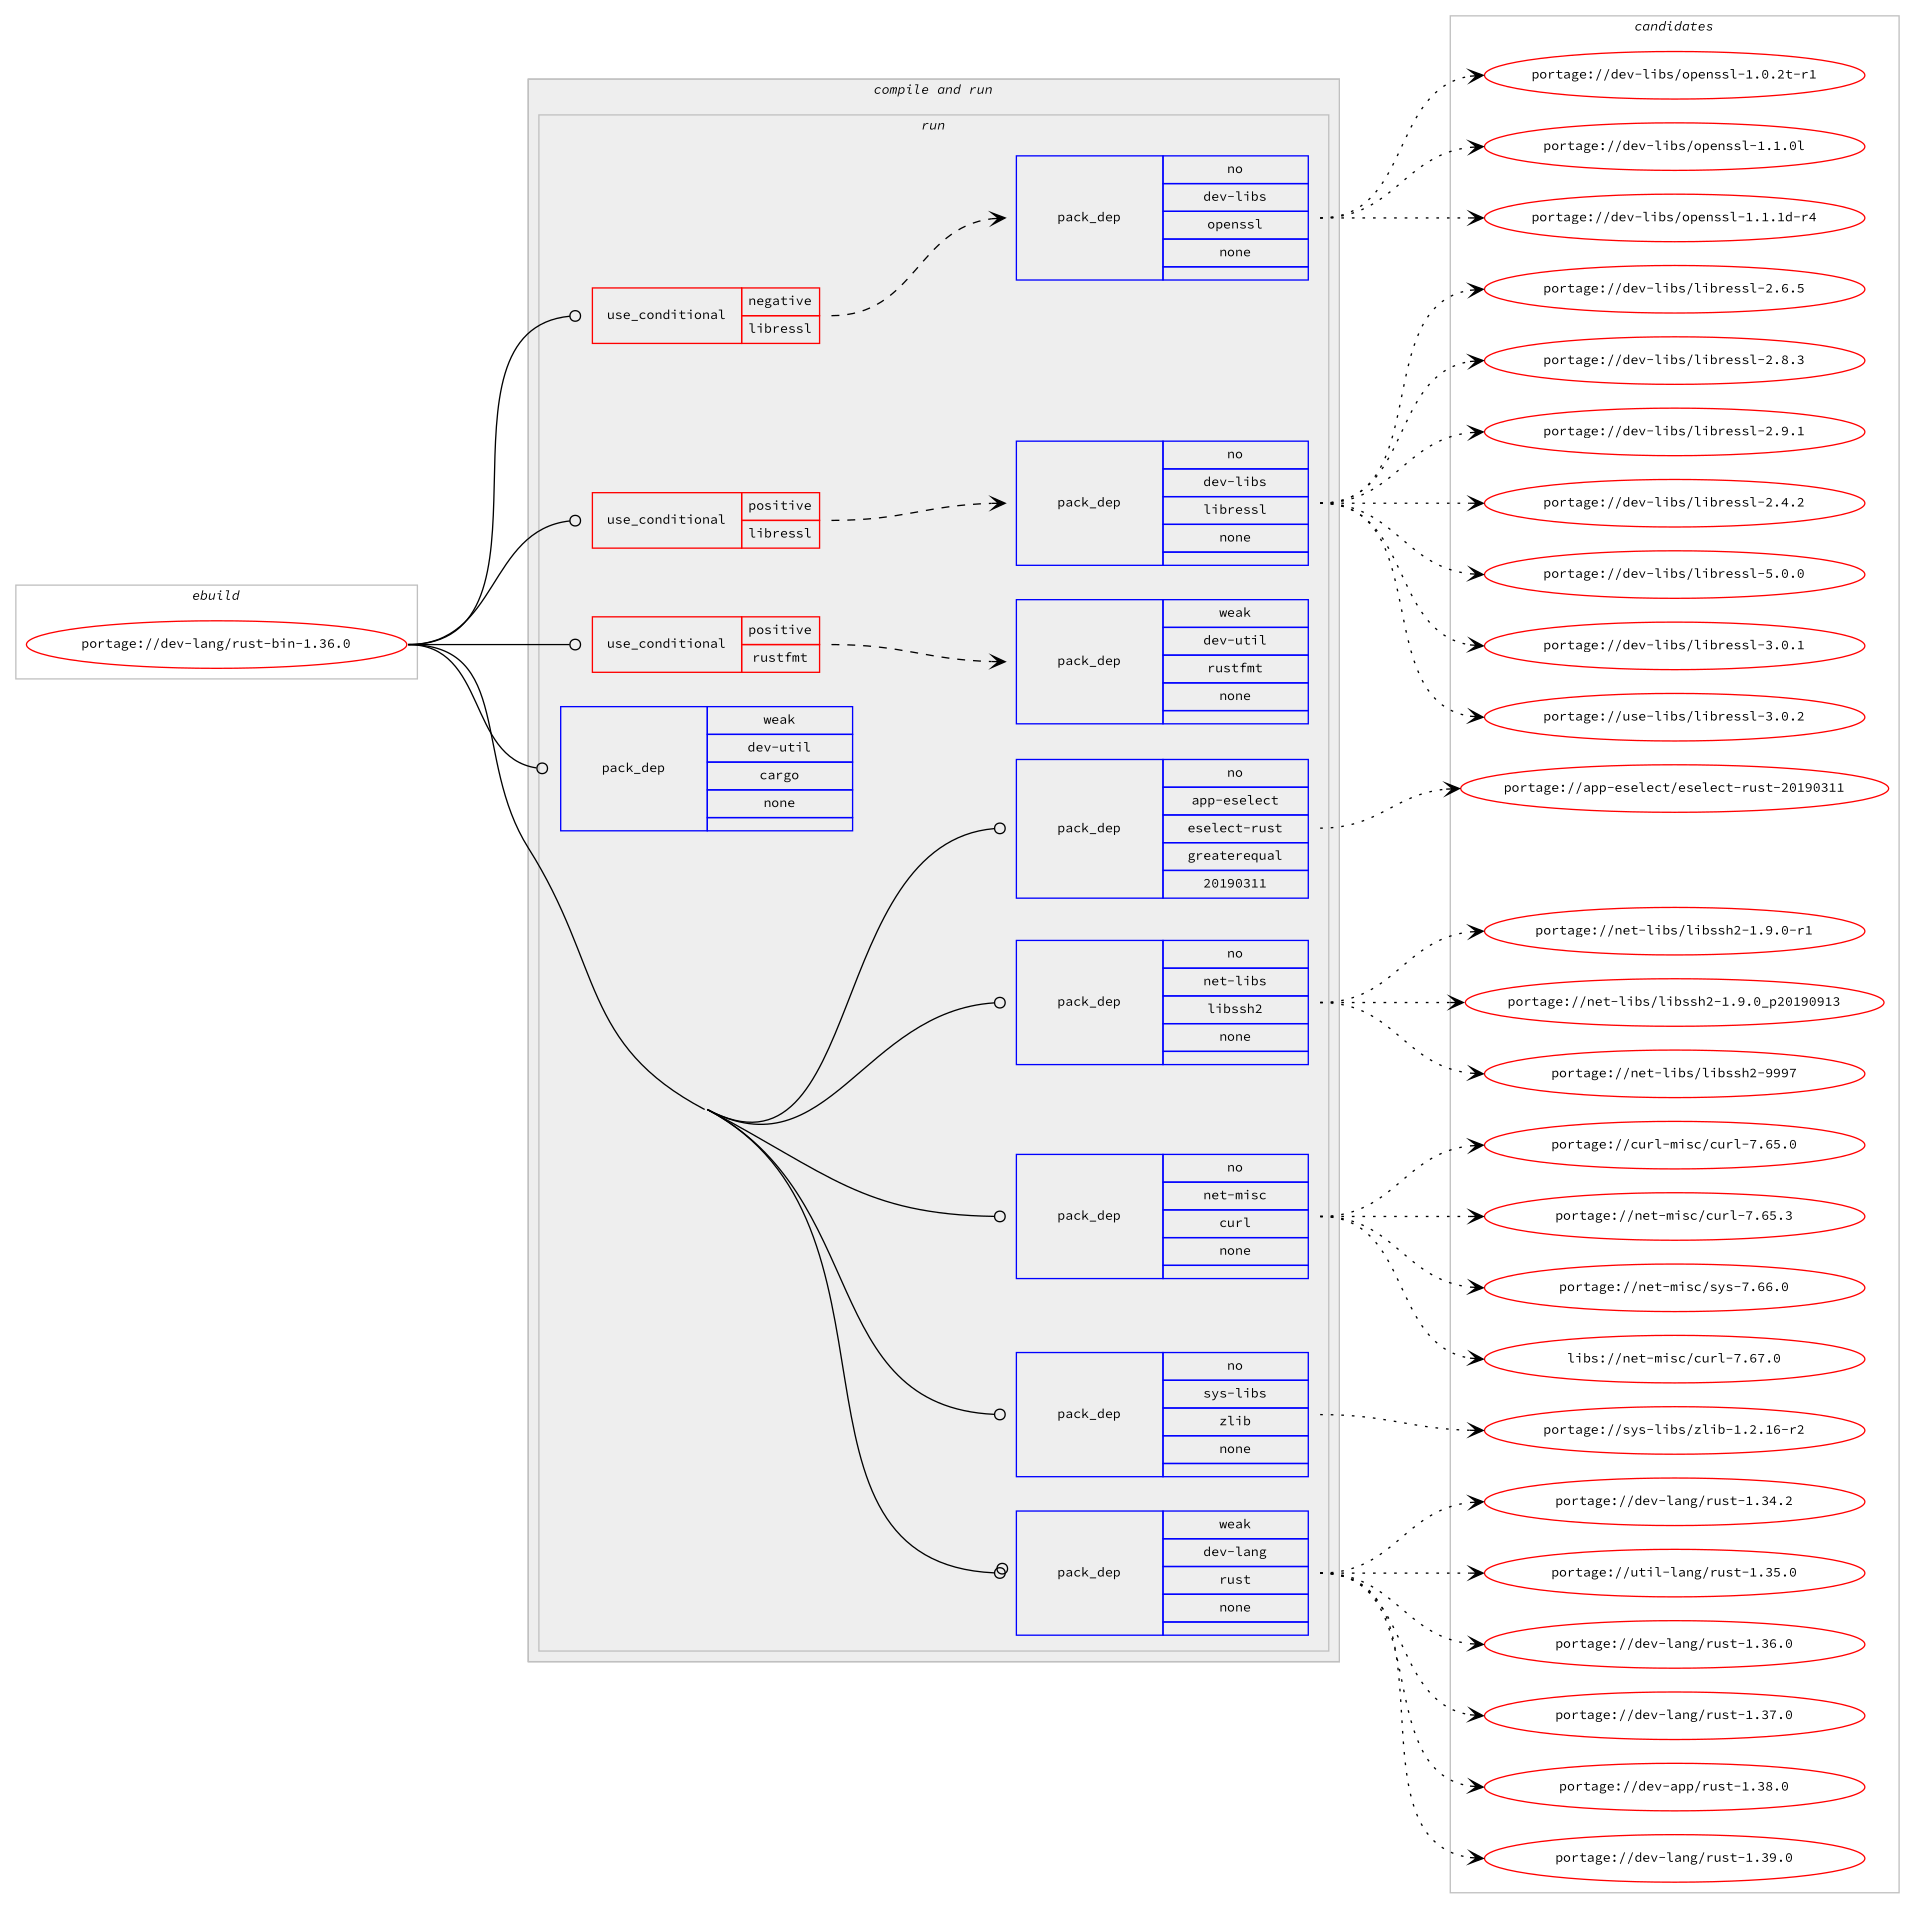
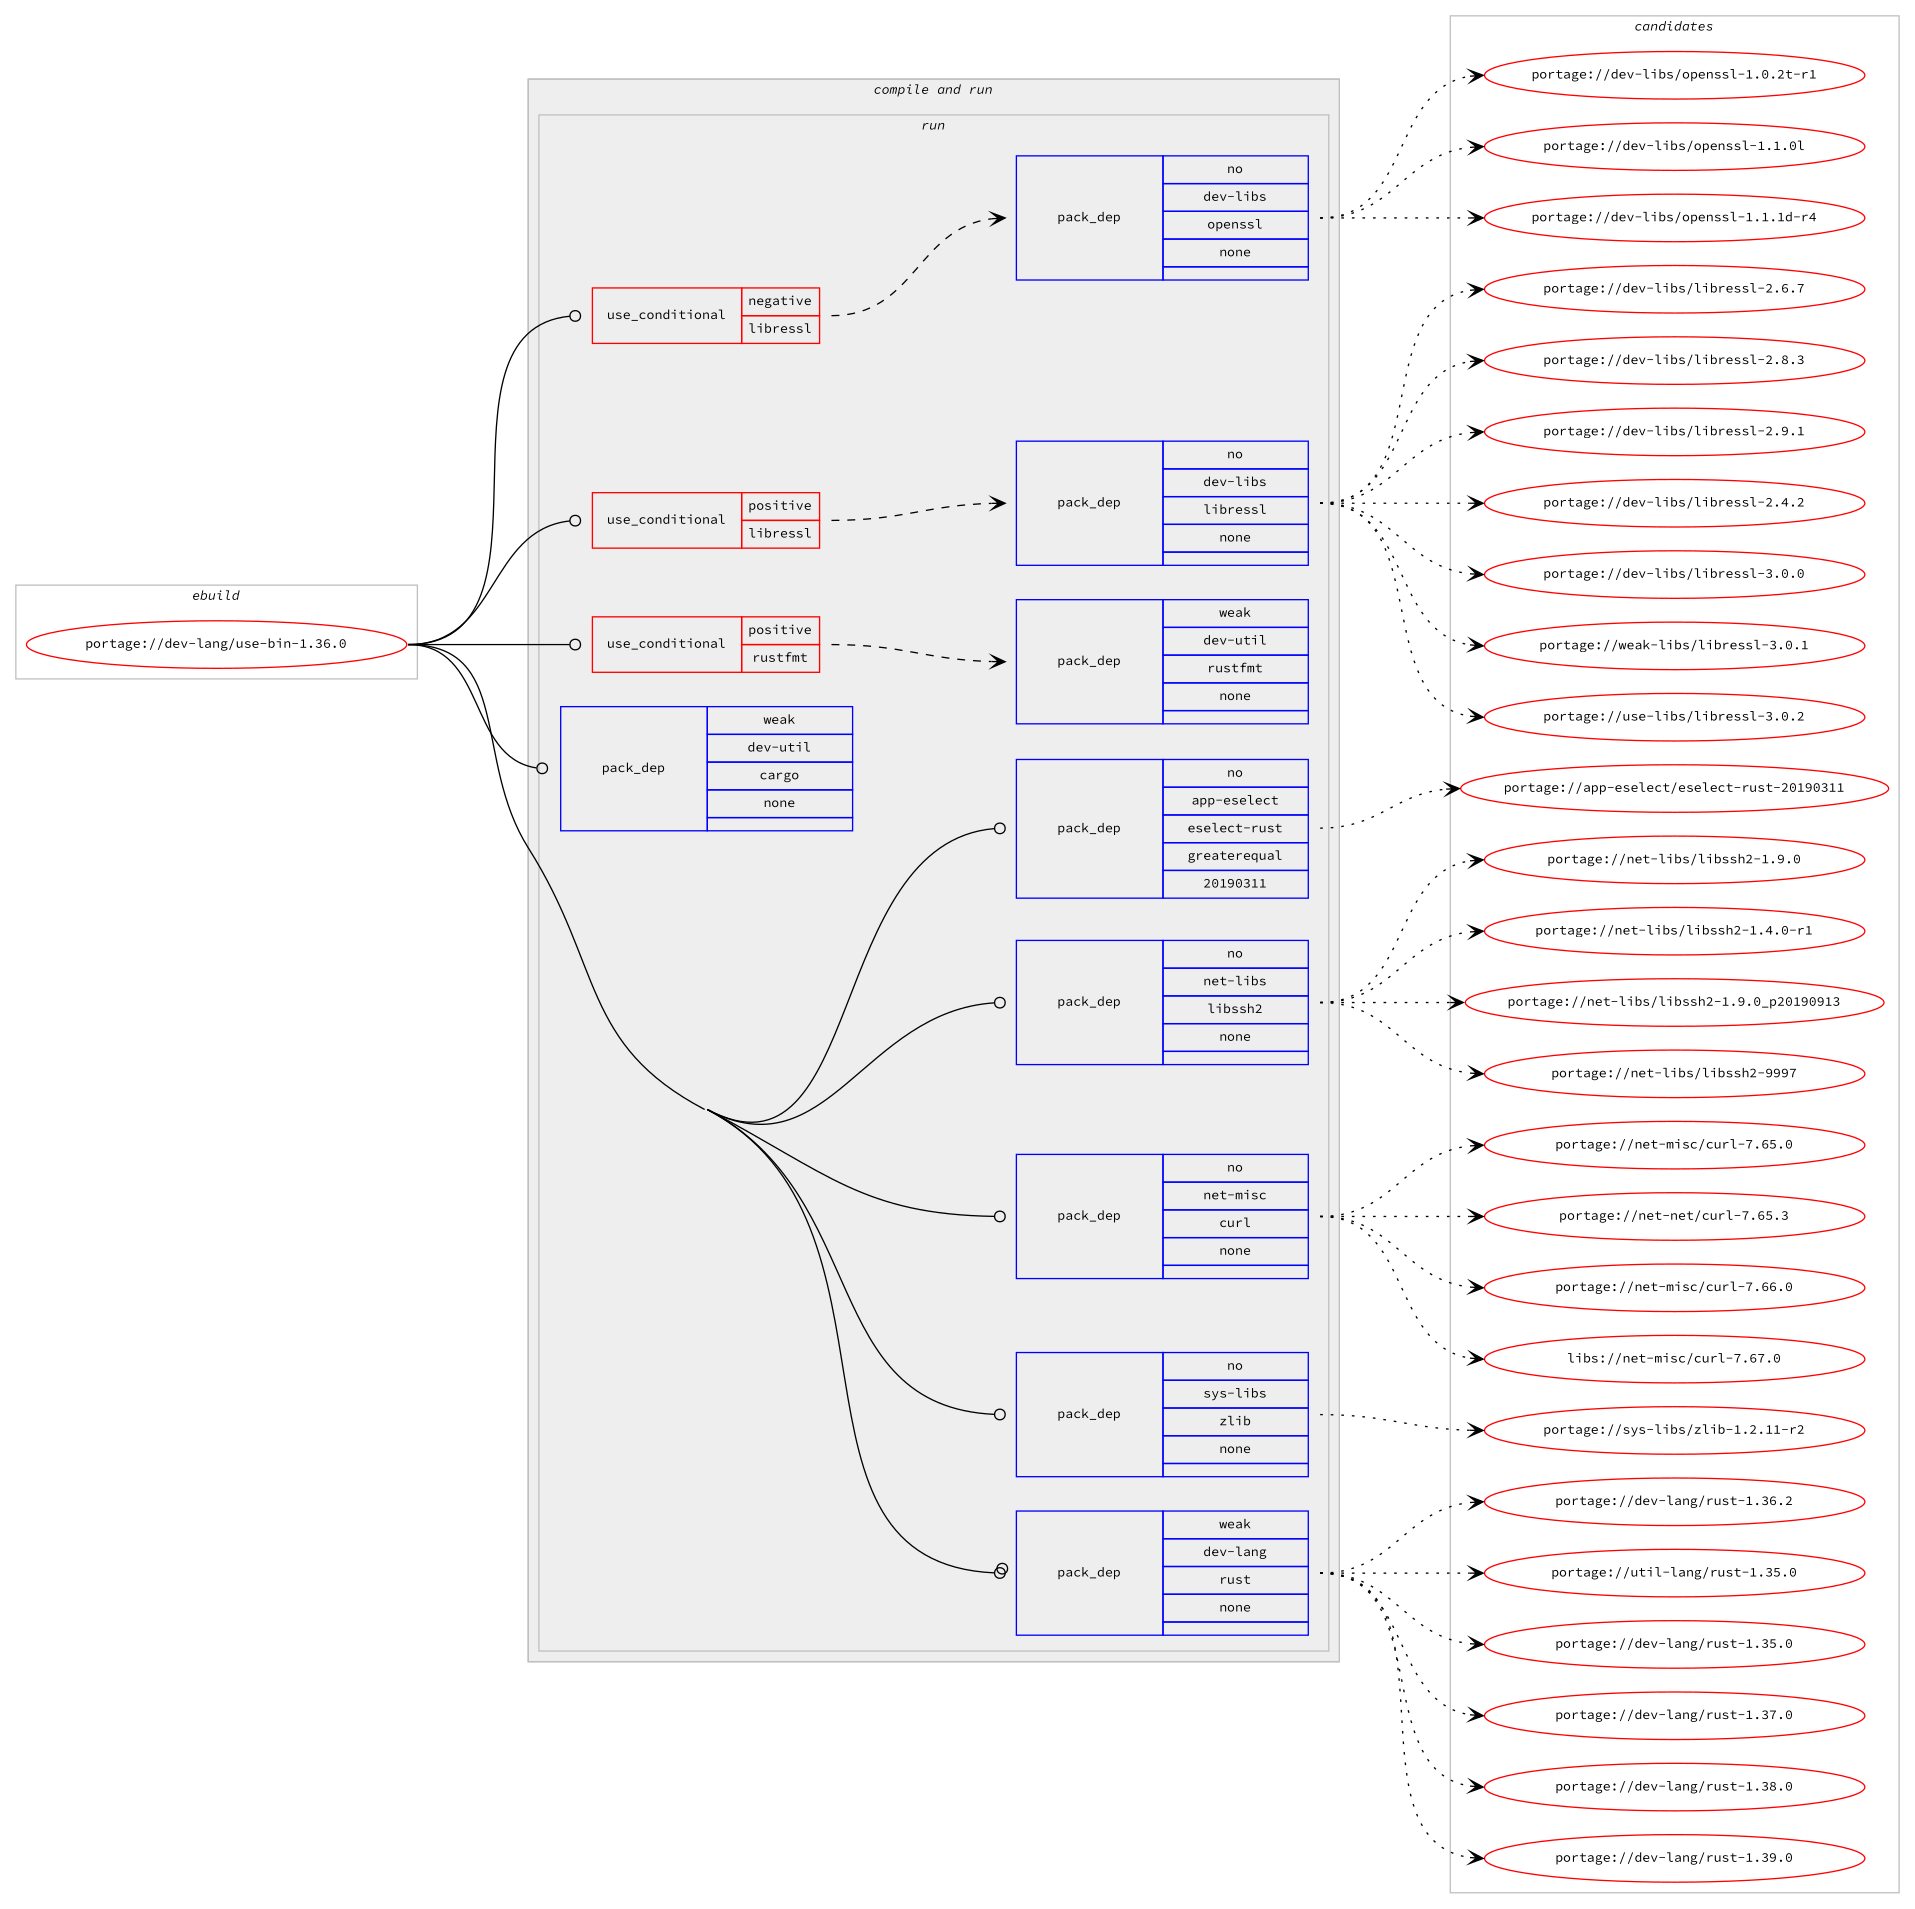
(1675, 289) -> (1675, 289)
(1675, 575) -> (1675, 575)
(217, 645) -> (217, 645)
(1675, 646) -> (1675, 646)
none -> (1675, 860)
(1675, 931) -> (1675, 931)
(1675, 1145) -> (1675, 1145)
(1675, 1216) -> (1675, 1216)
(1675, 1288) -> (1675, 1288)
(1675, 1430) -> (1675, 1430)
(1675, 1502) -> (1675, 1502)
(1675, 1644) -> (1675, 1644)
(1675, 1787) -> (1675, 1787)
